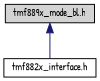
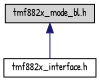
(50, 14) -> (50, 14)
